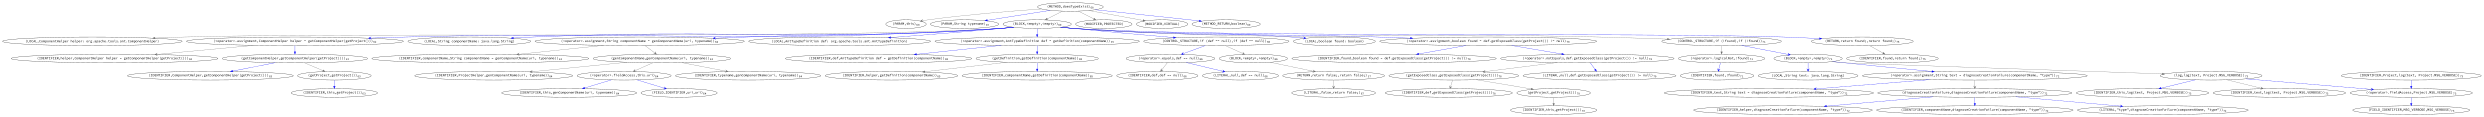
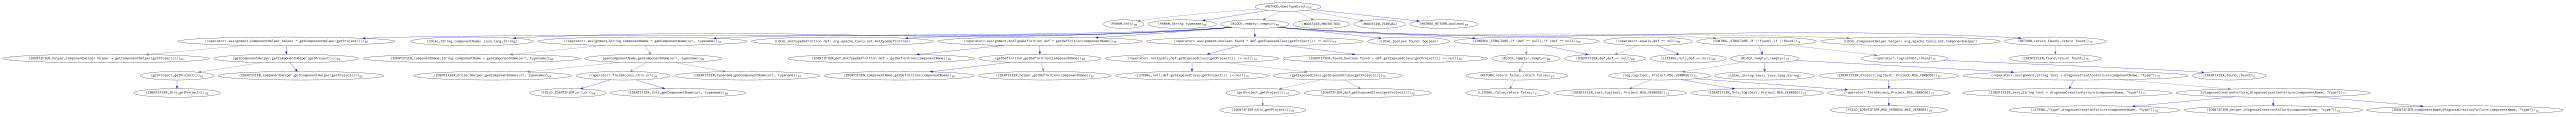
(1194, 50) -> (1565, 50)
